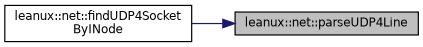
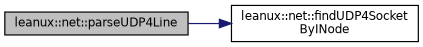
(207, 24) -> (204, 24)
